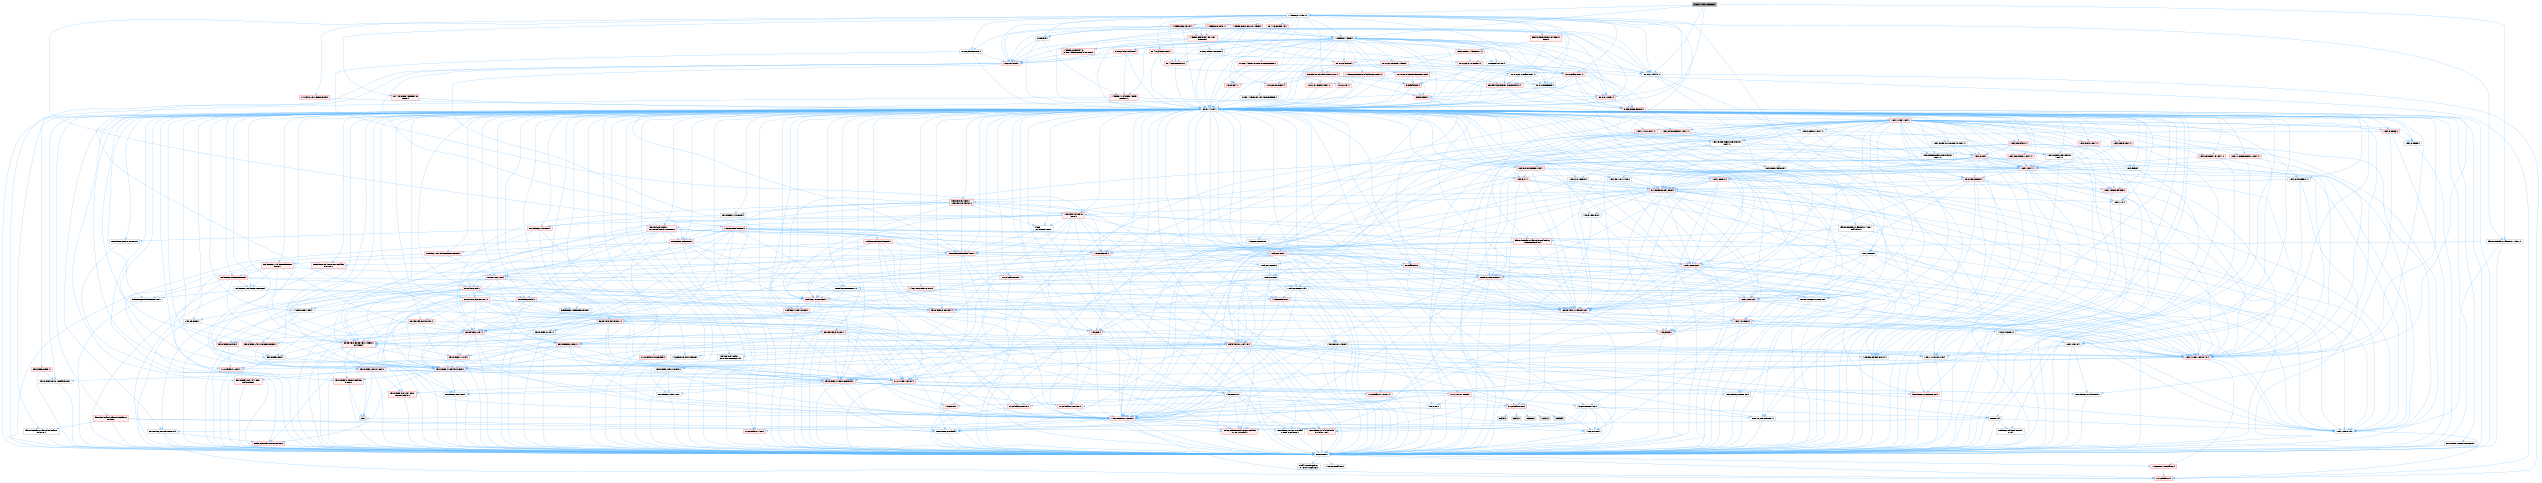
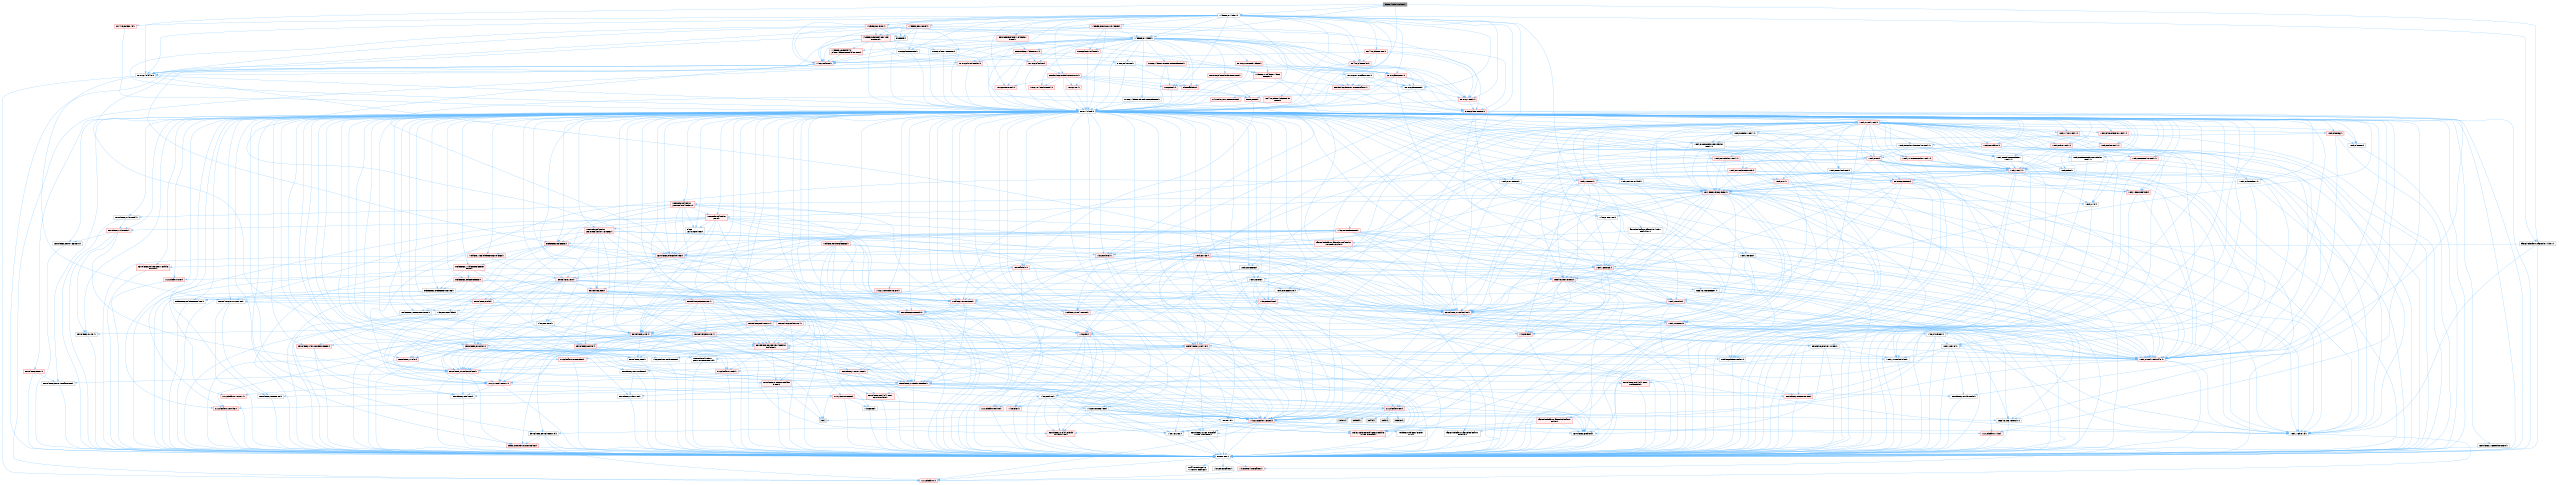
(1364, 74) -> none
(1257, 242) -> none
(1337, 344) -> (1825, 346)
(846, 453) -> (824, 425)
